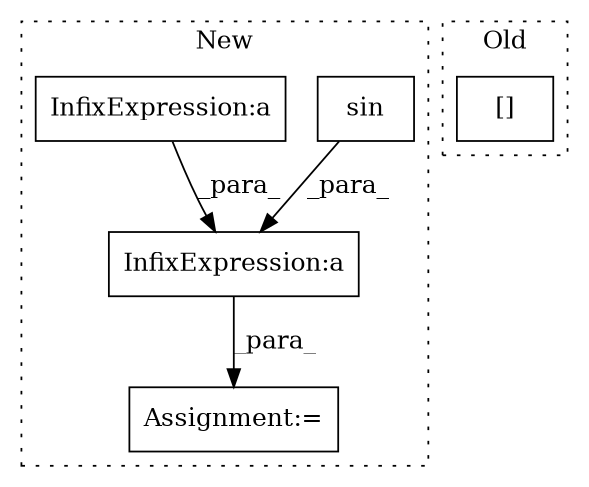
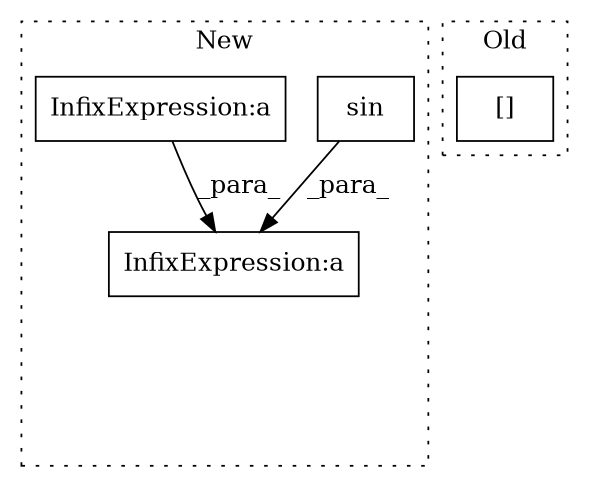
(234, 419) -> none
